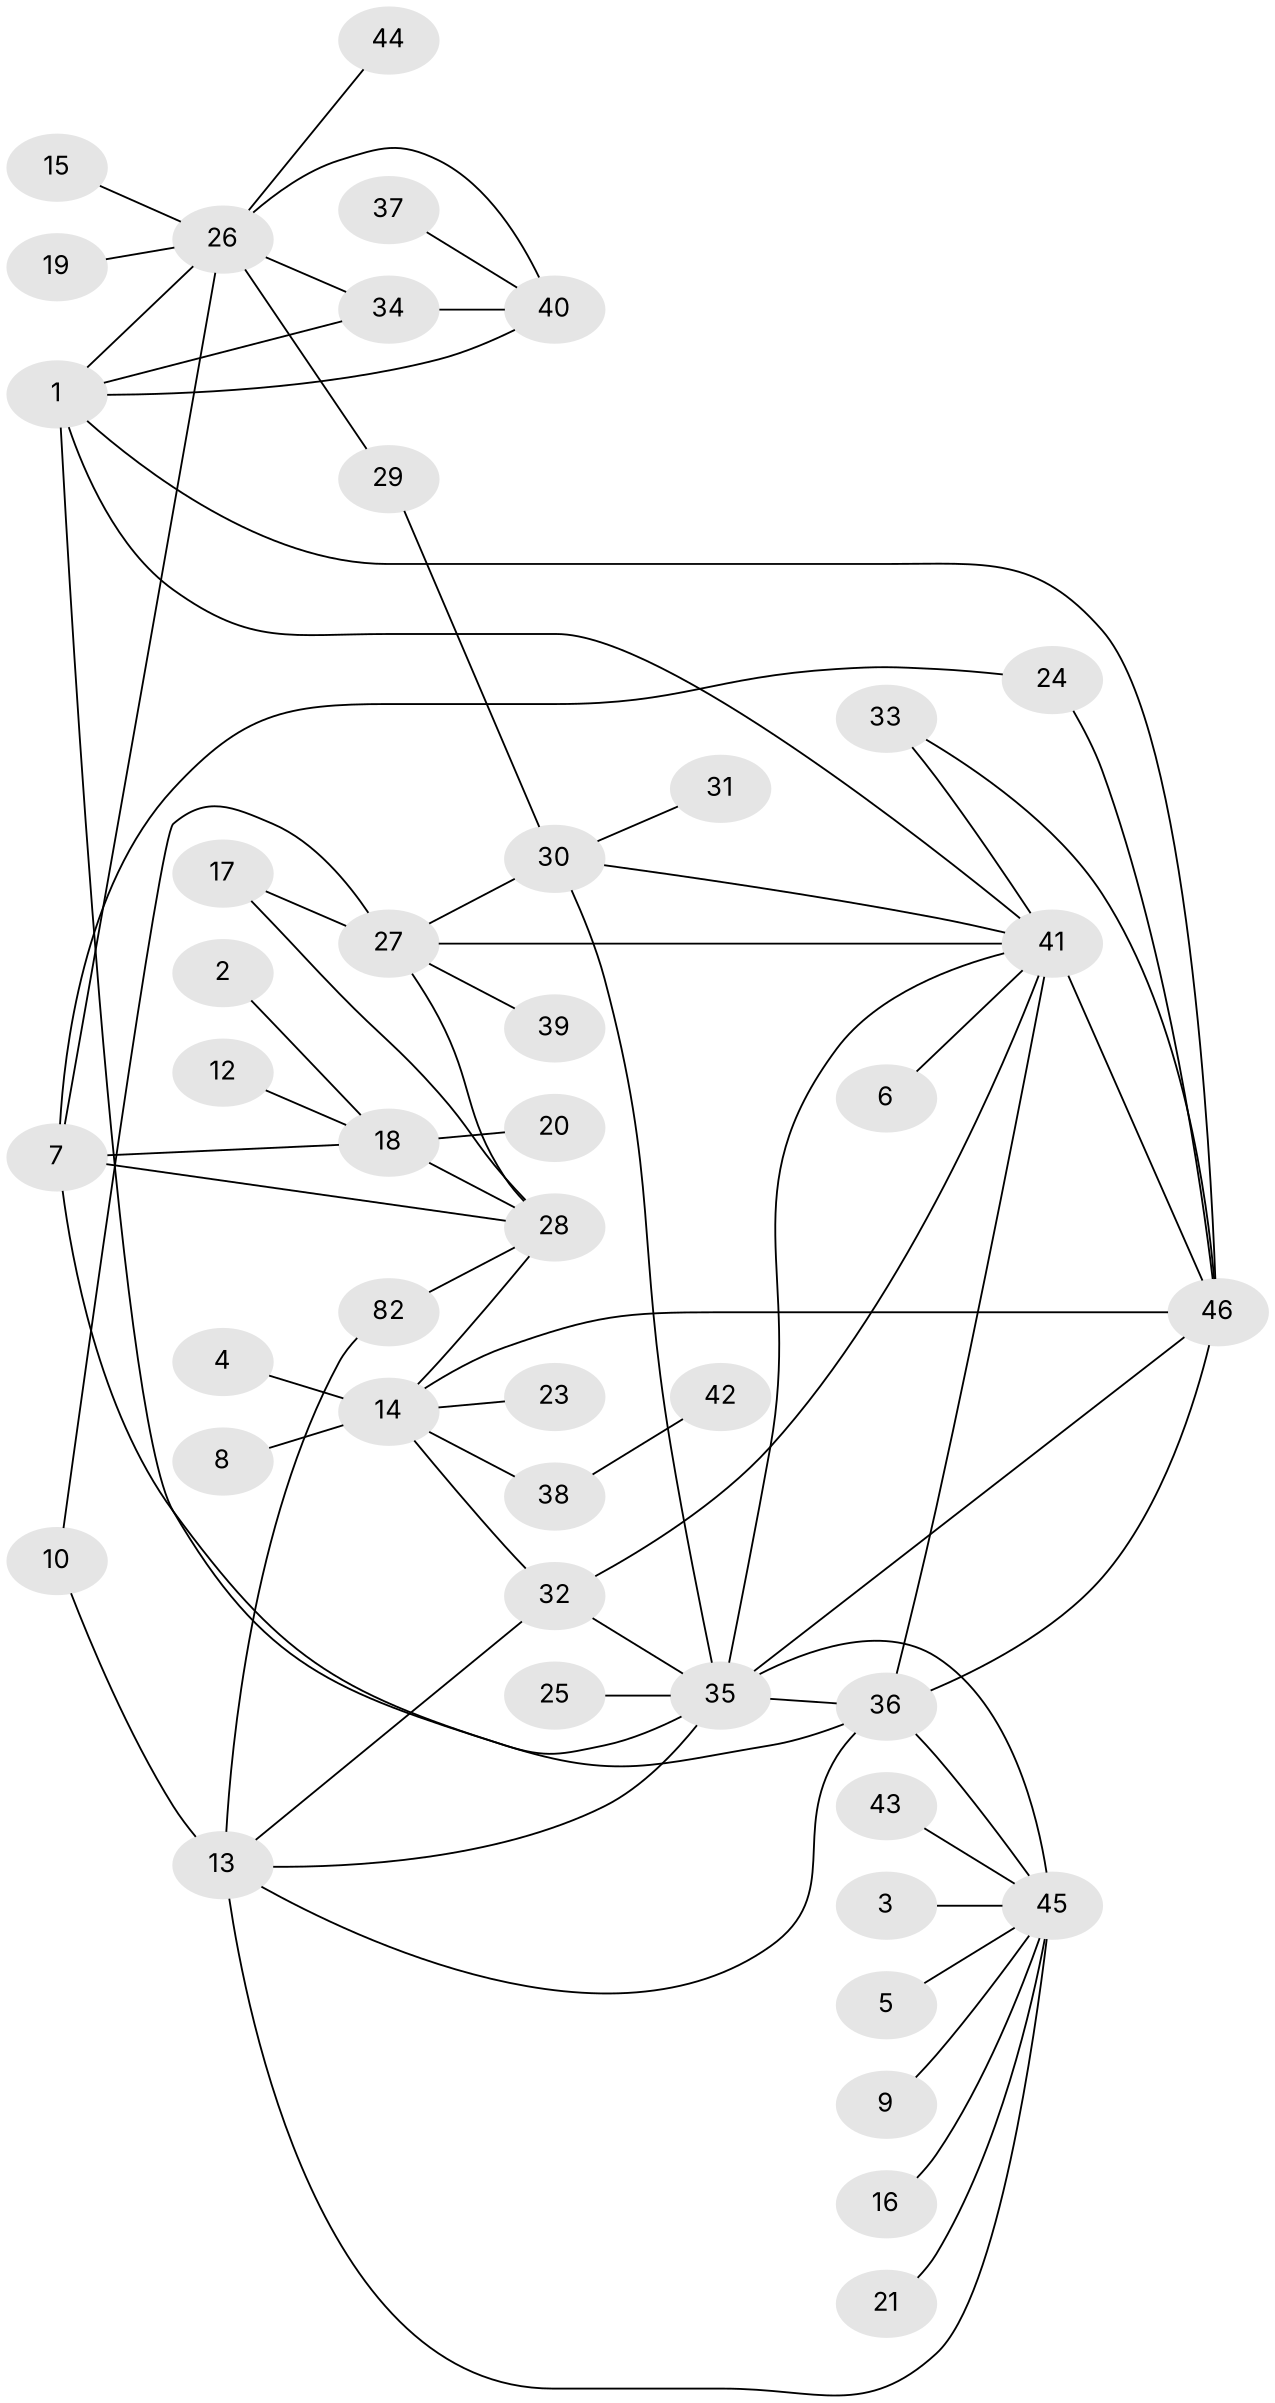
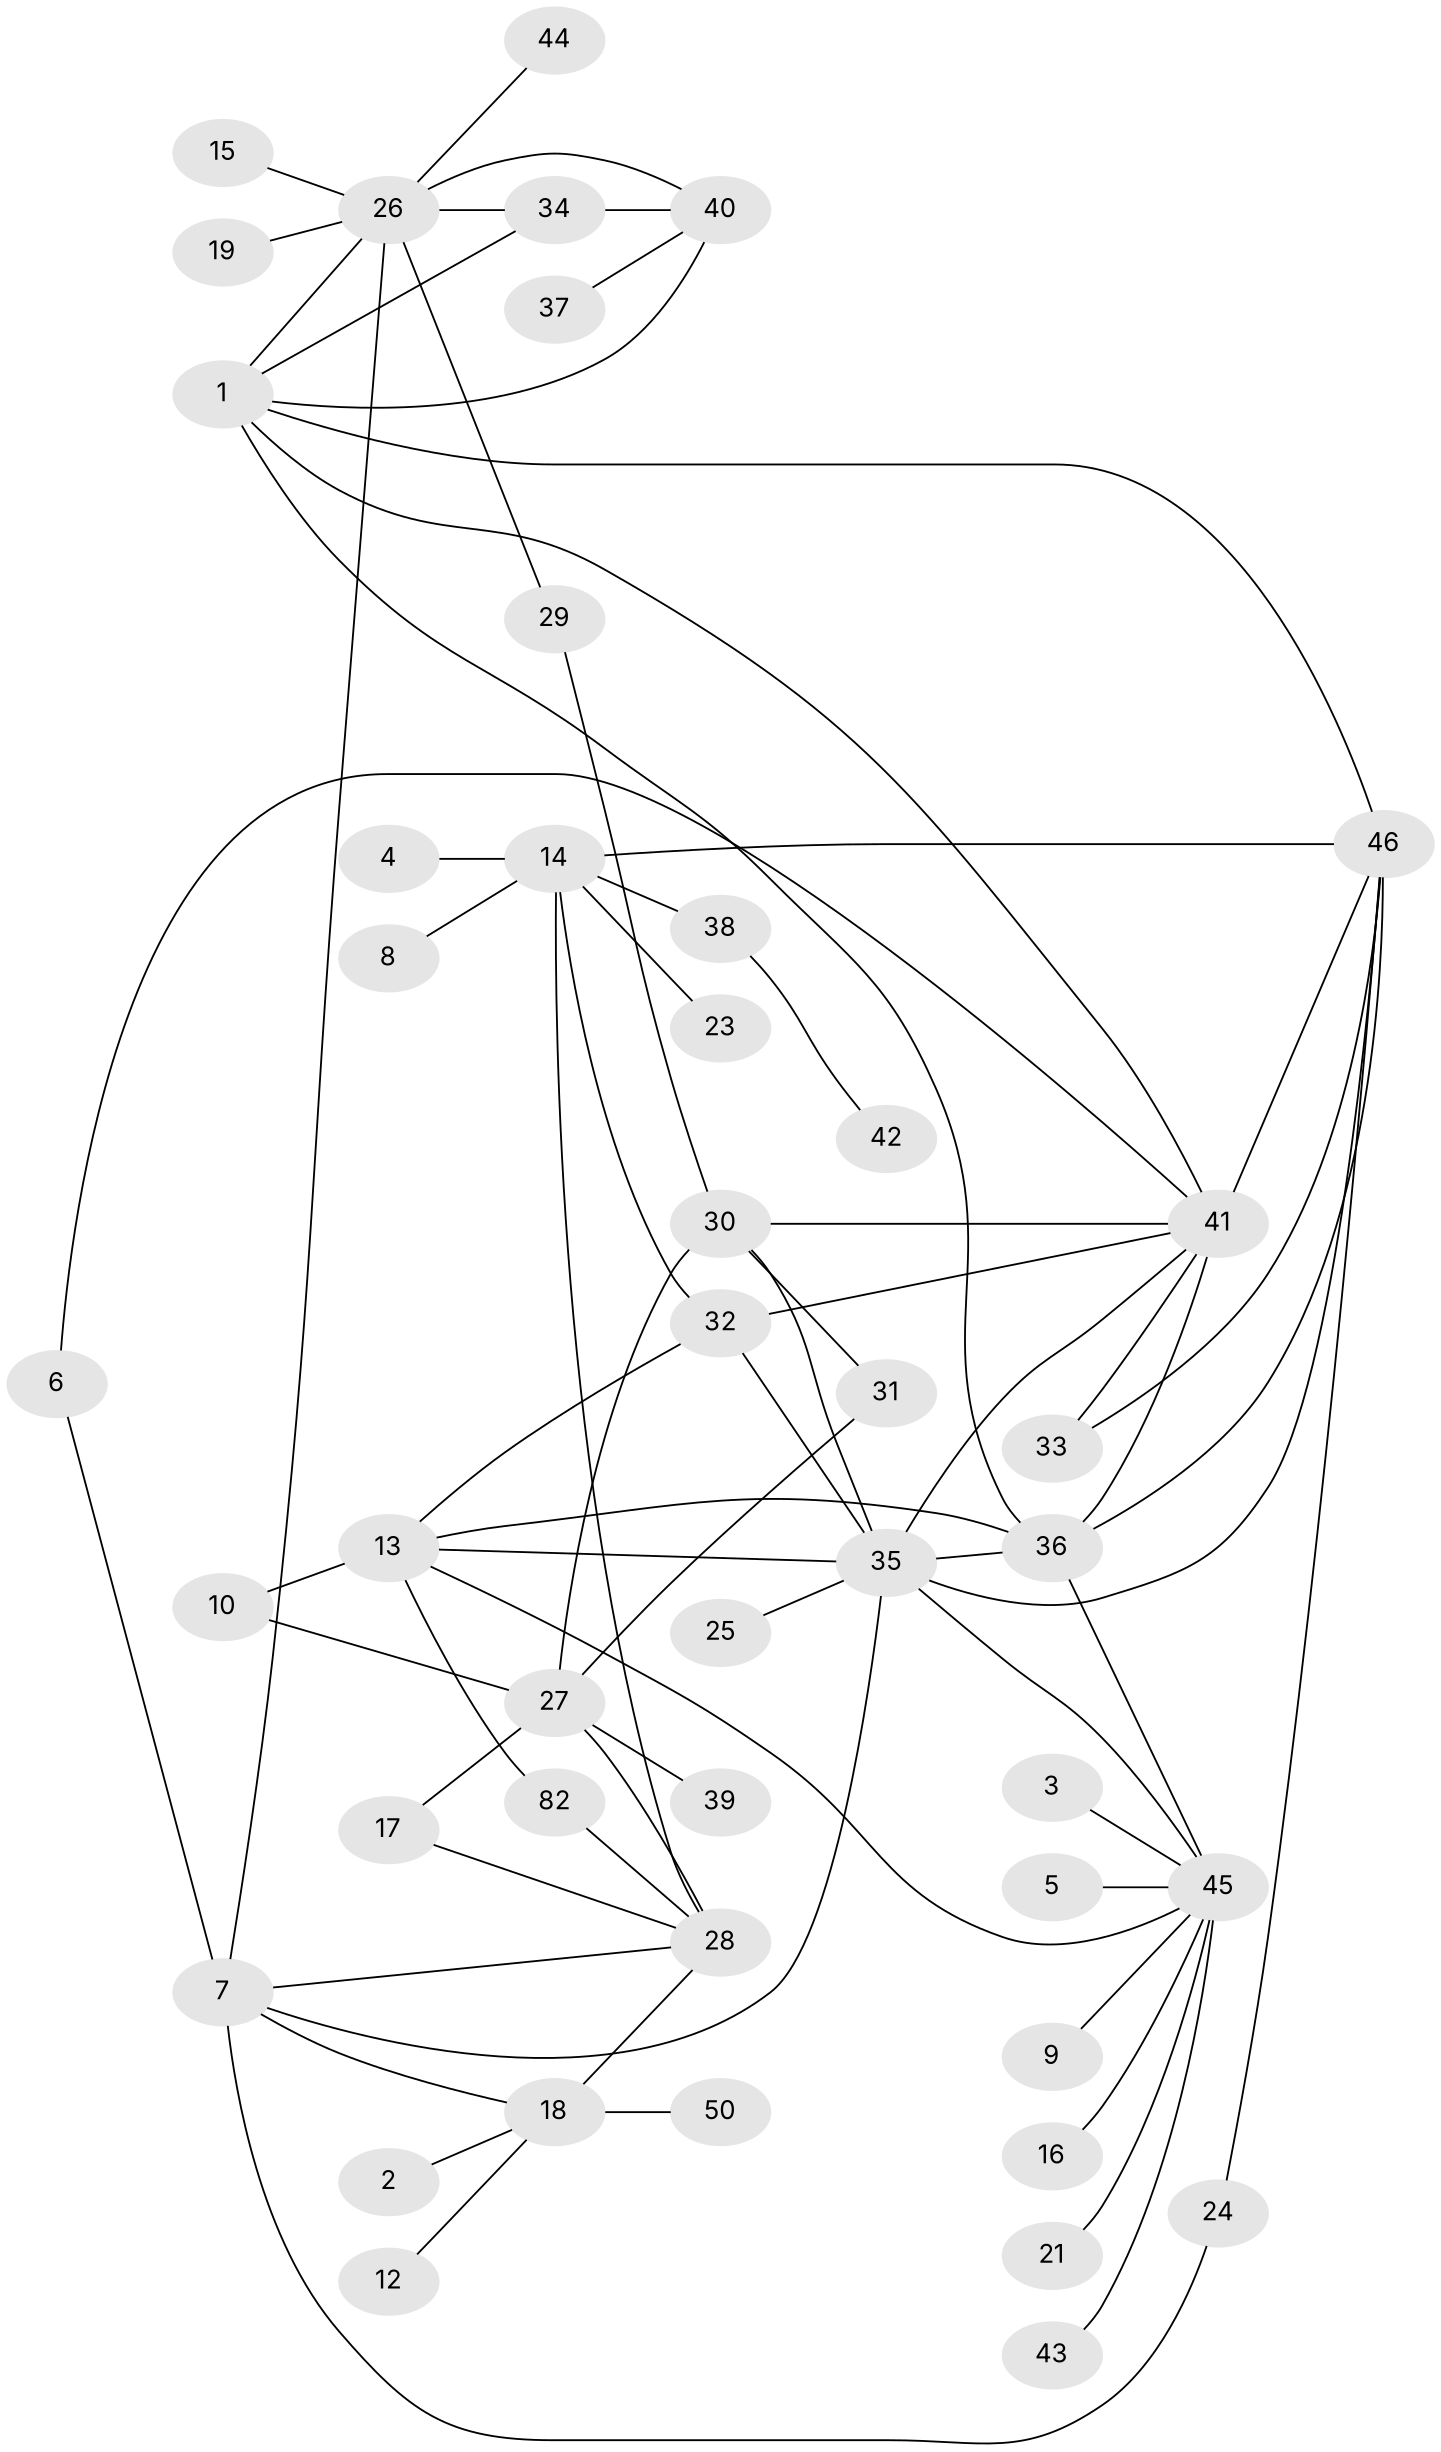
(720, 944) -> (714, 1543)
(555, 1128) -> (721, 2112)
none -> (140, 1688)
